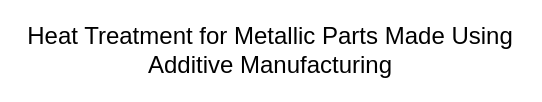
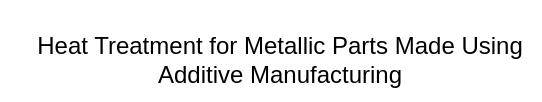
(271, 51) -> (281, 61)
